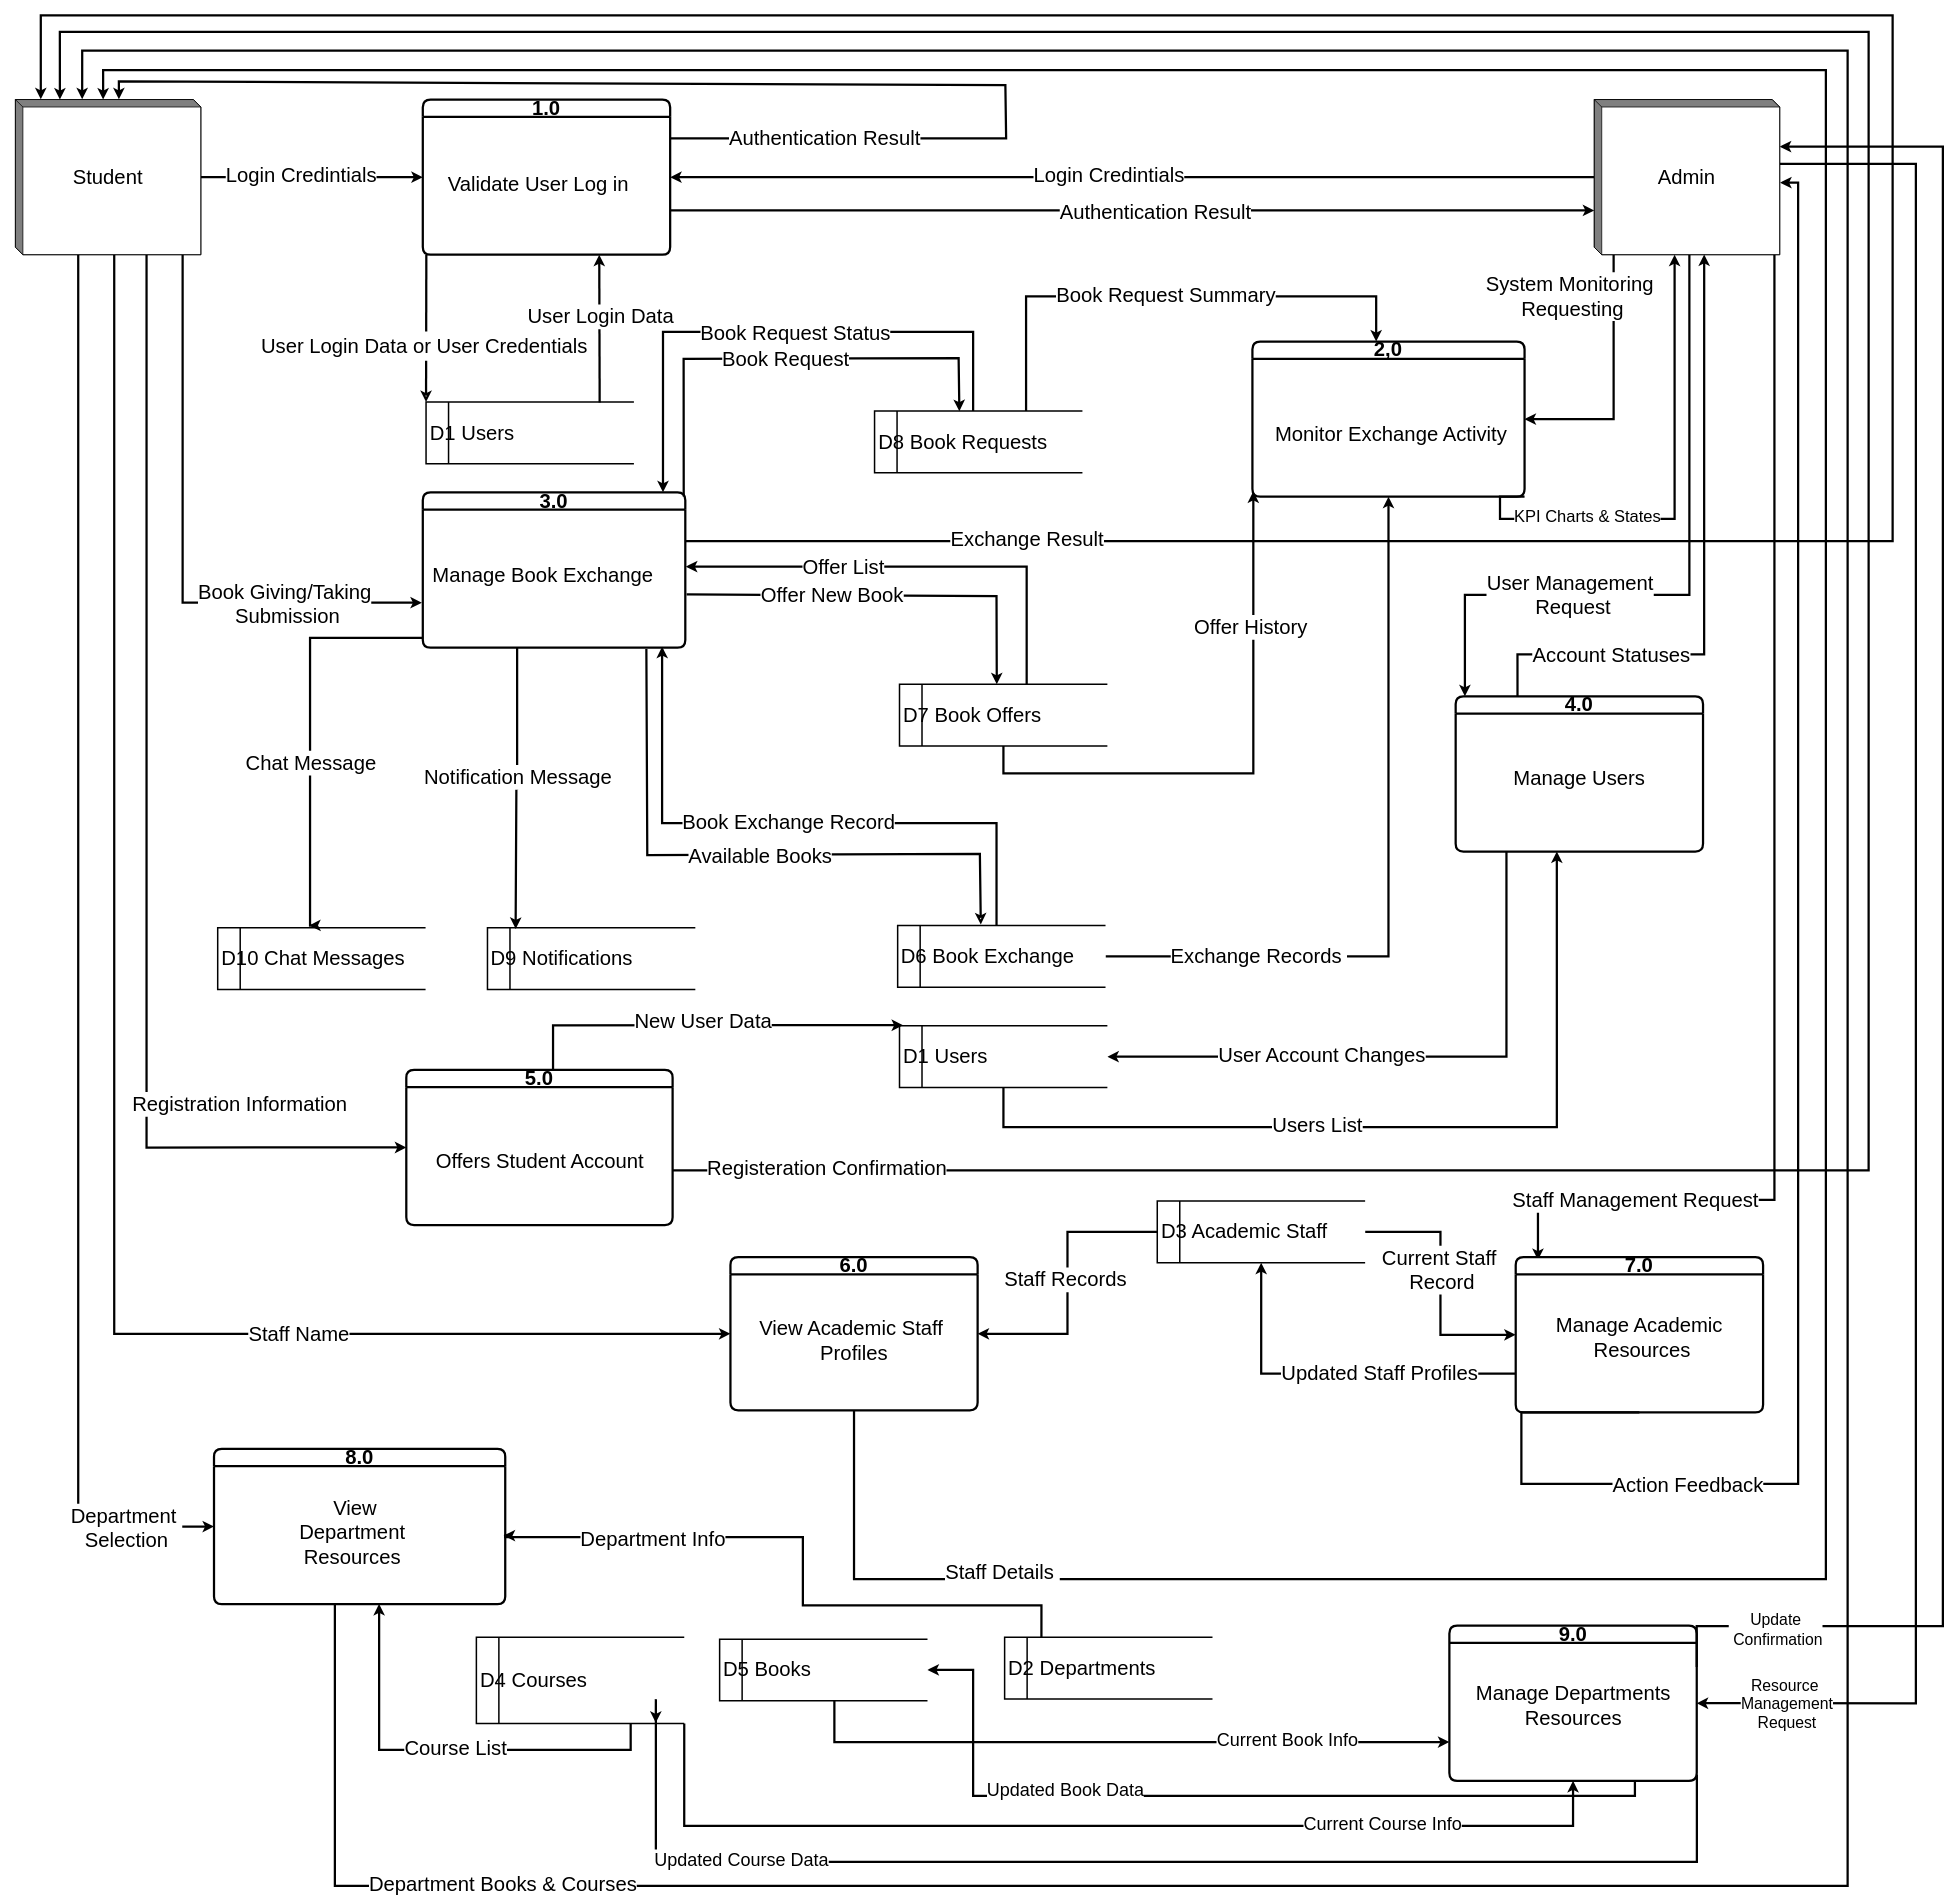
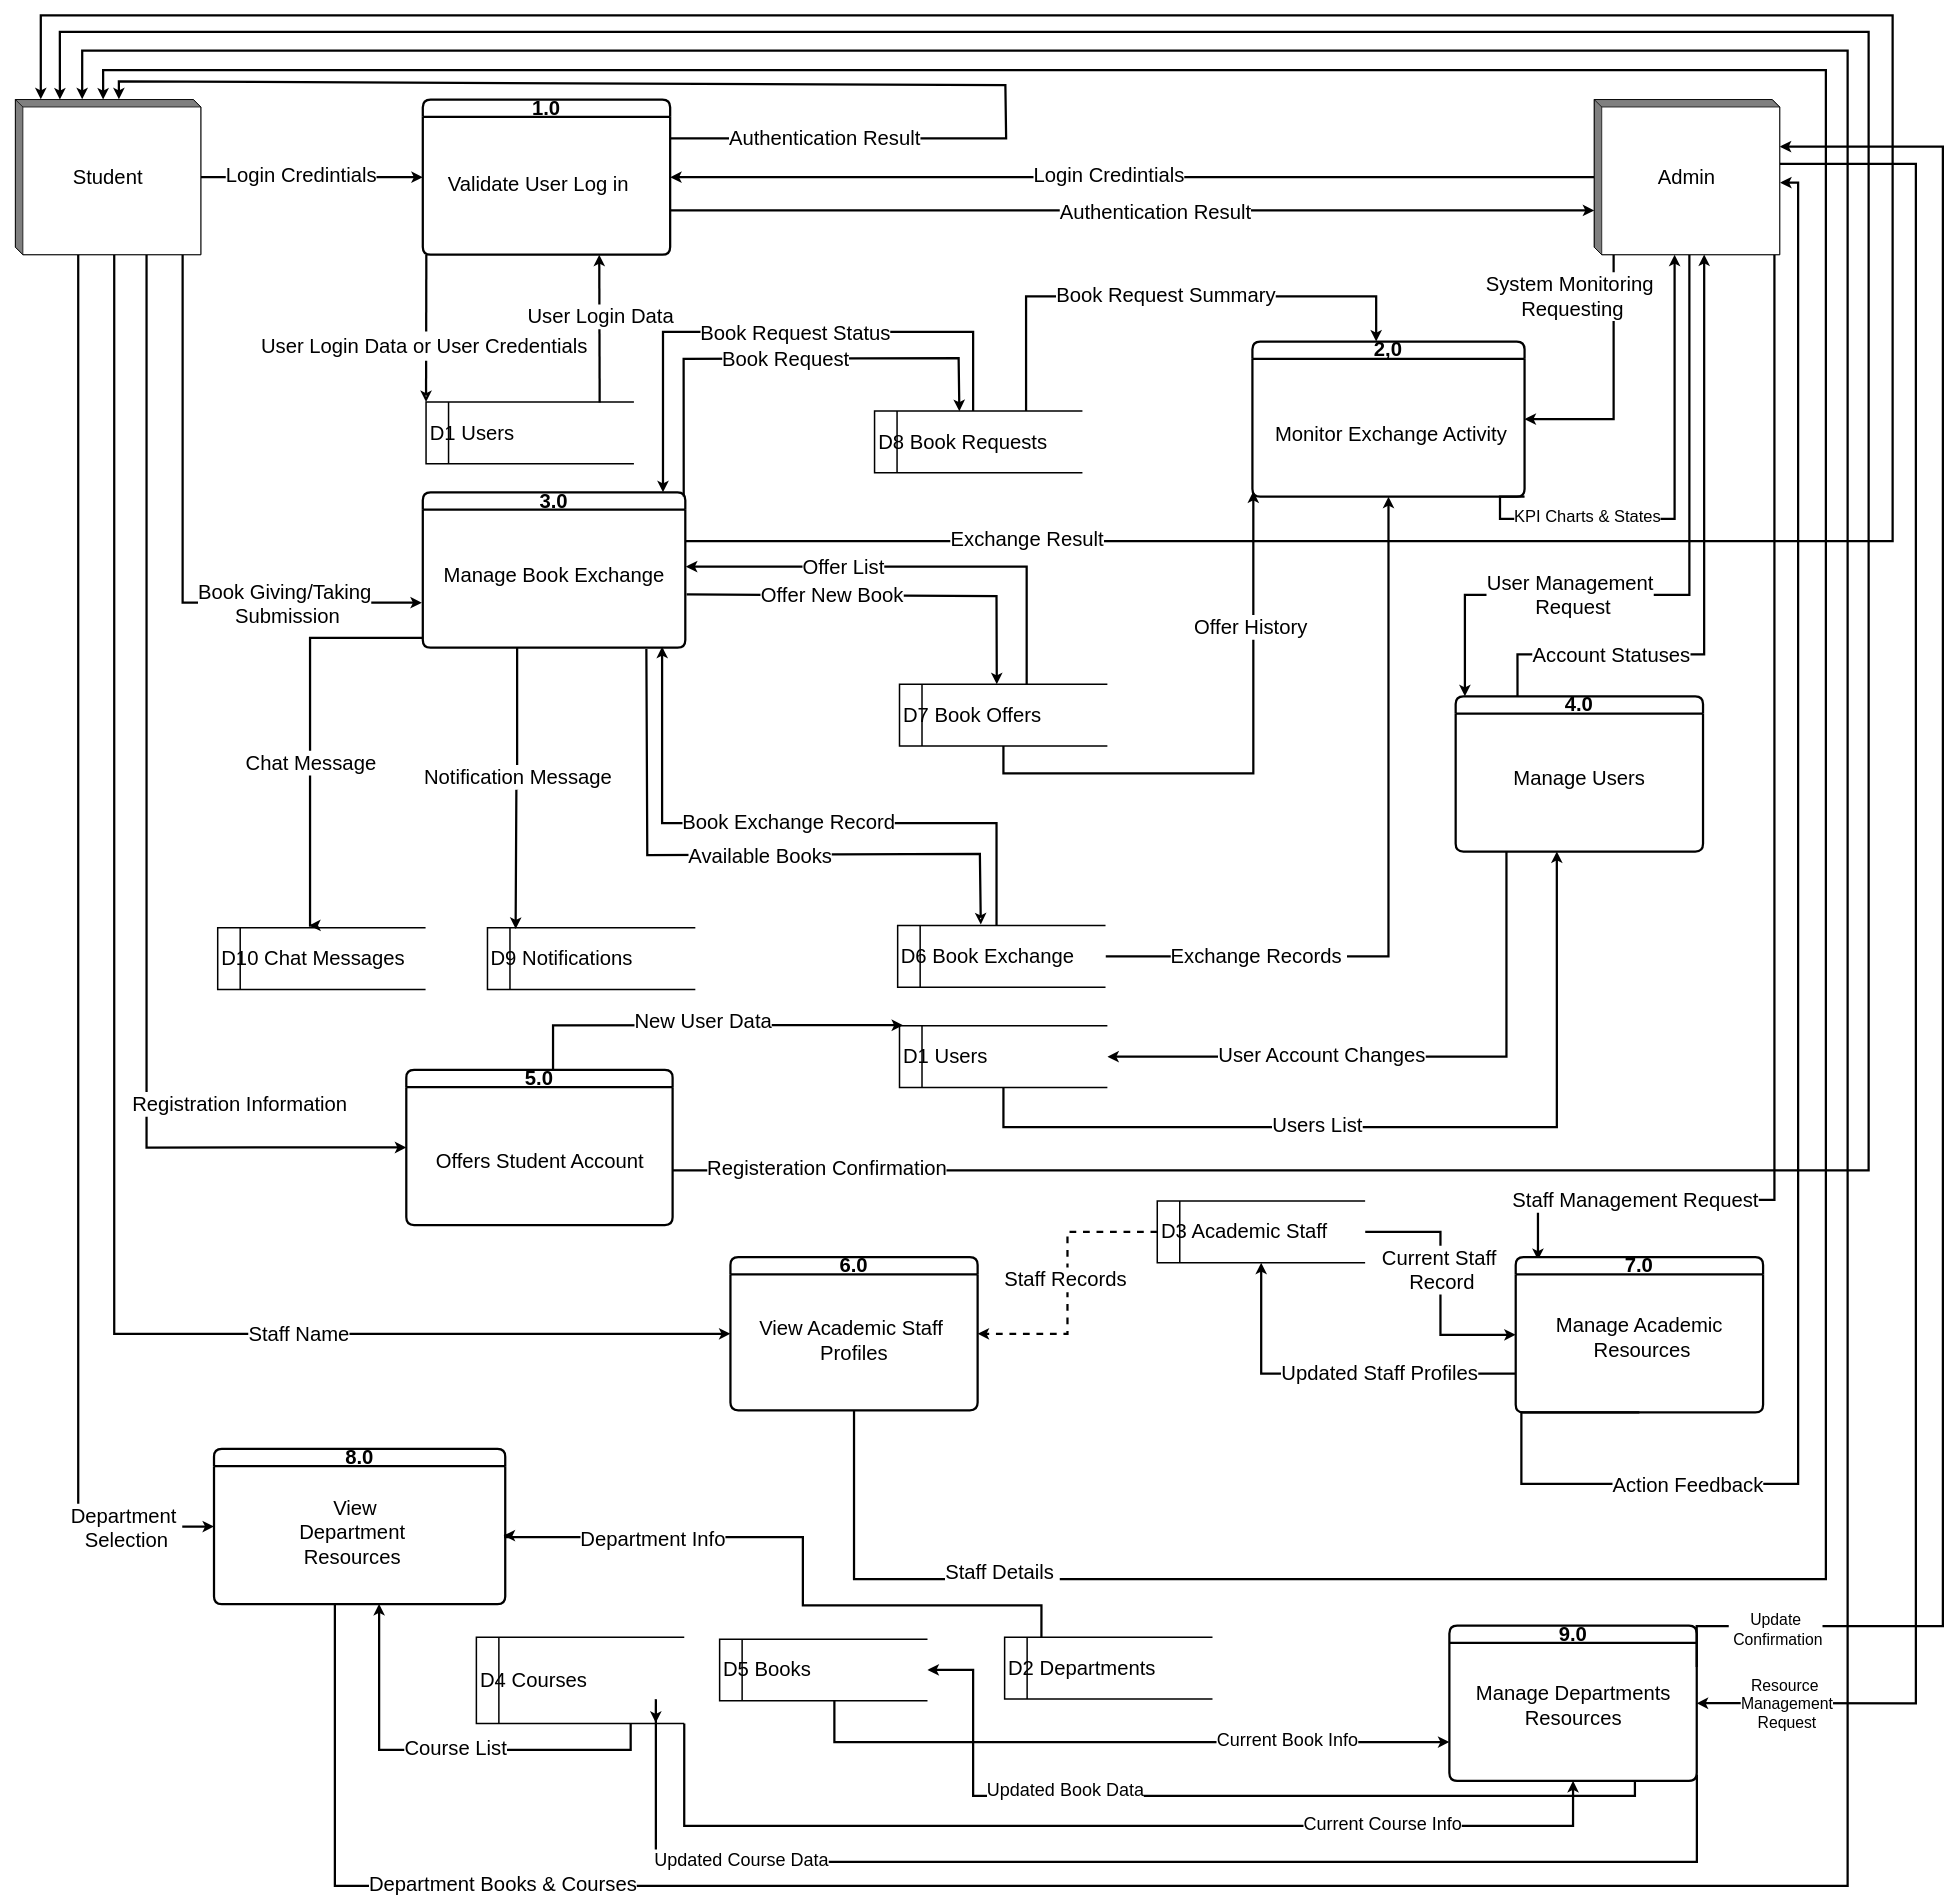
(543, 576) -> (554, 576)
(1046, 1334) -> (1046, 1334)
